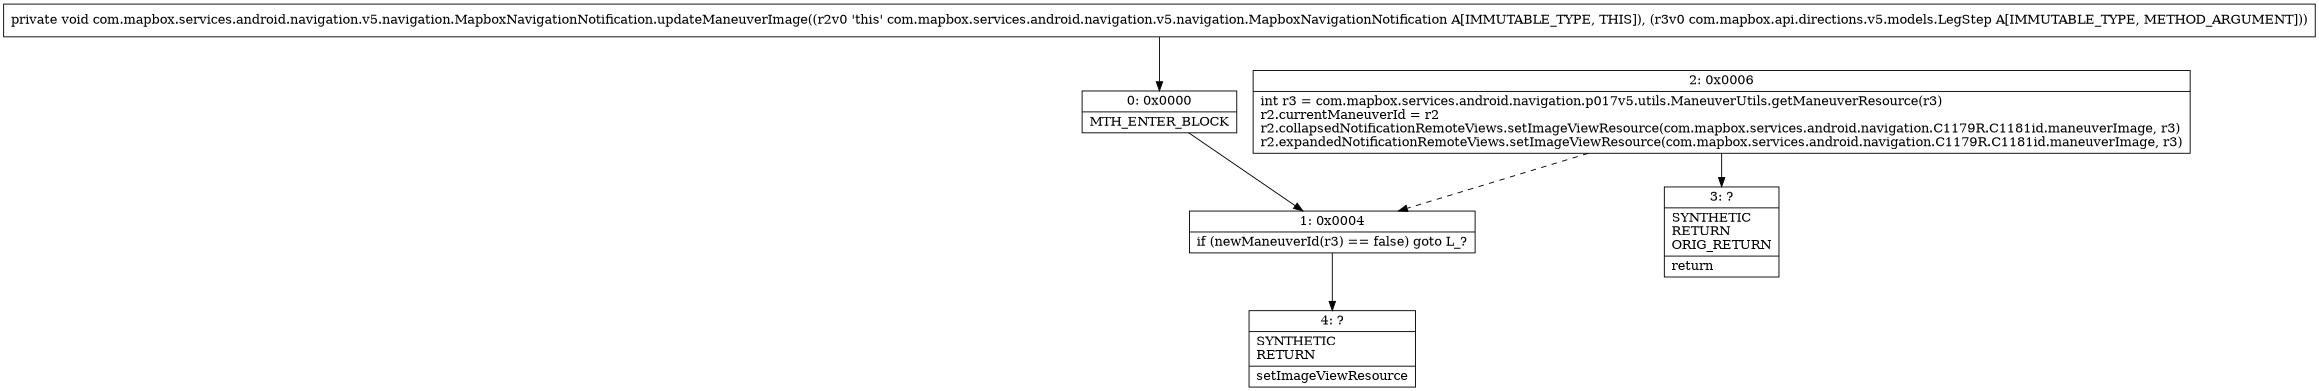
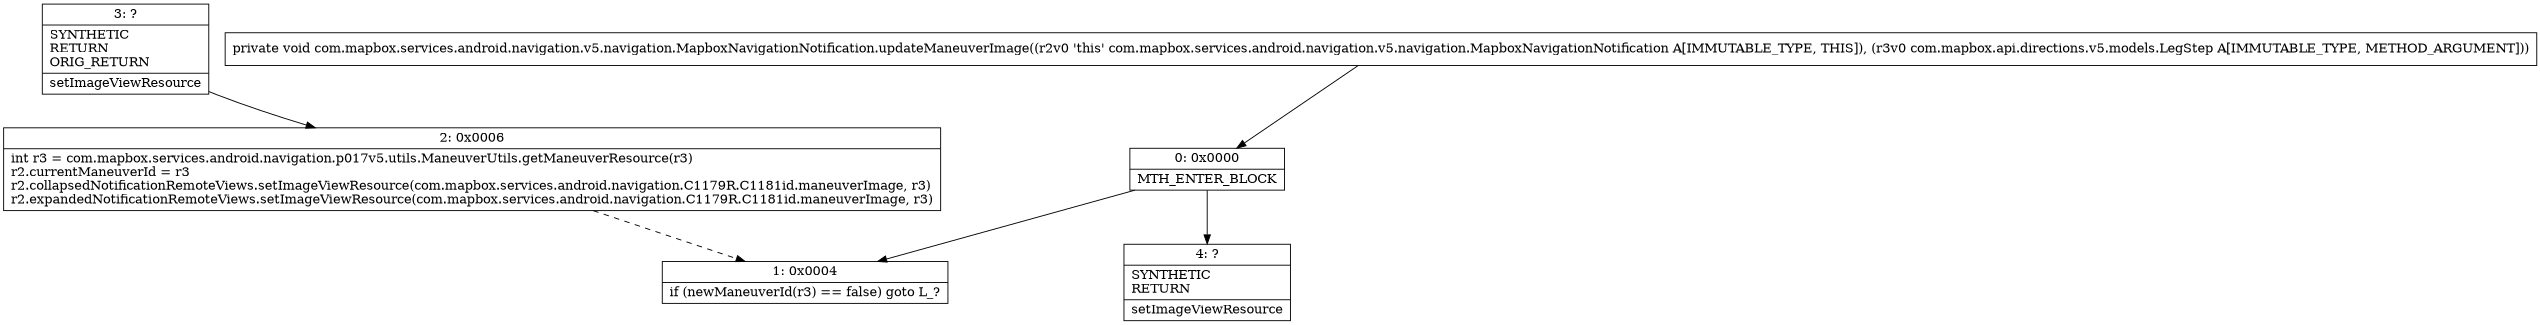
(1350, 115) -> (101, 172)
(1722, 165) -> (257, 109)
(1693, 266) -> (126, 83)
(1332, 277) -> (1207, 212)
